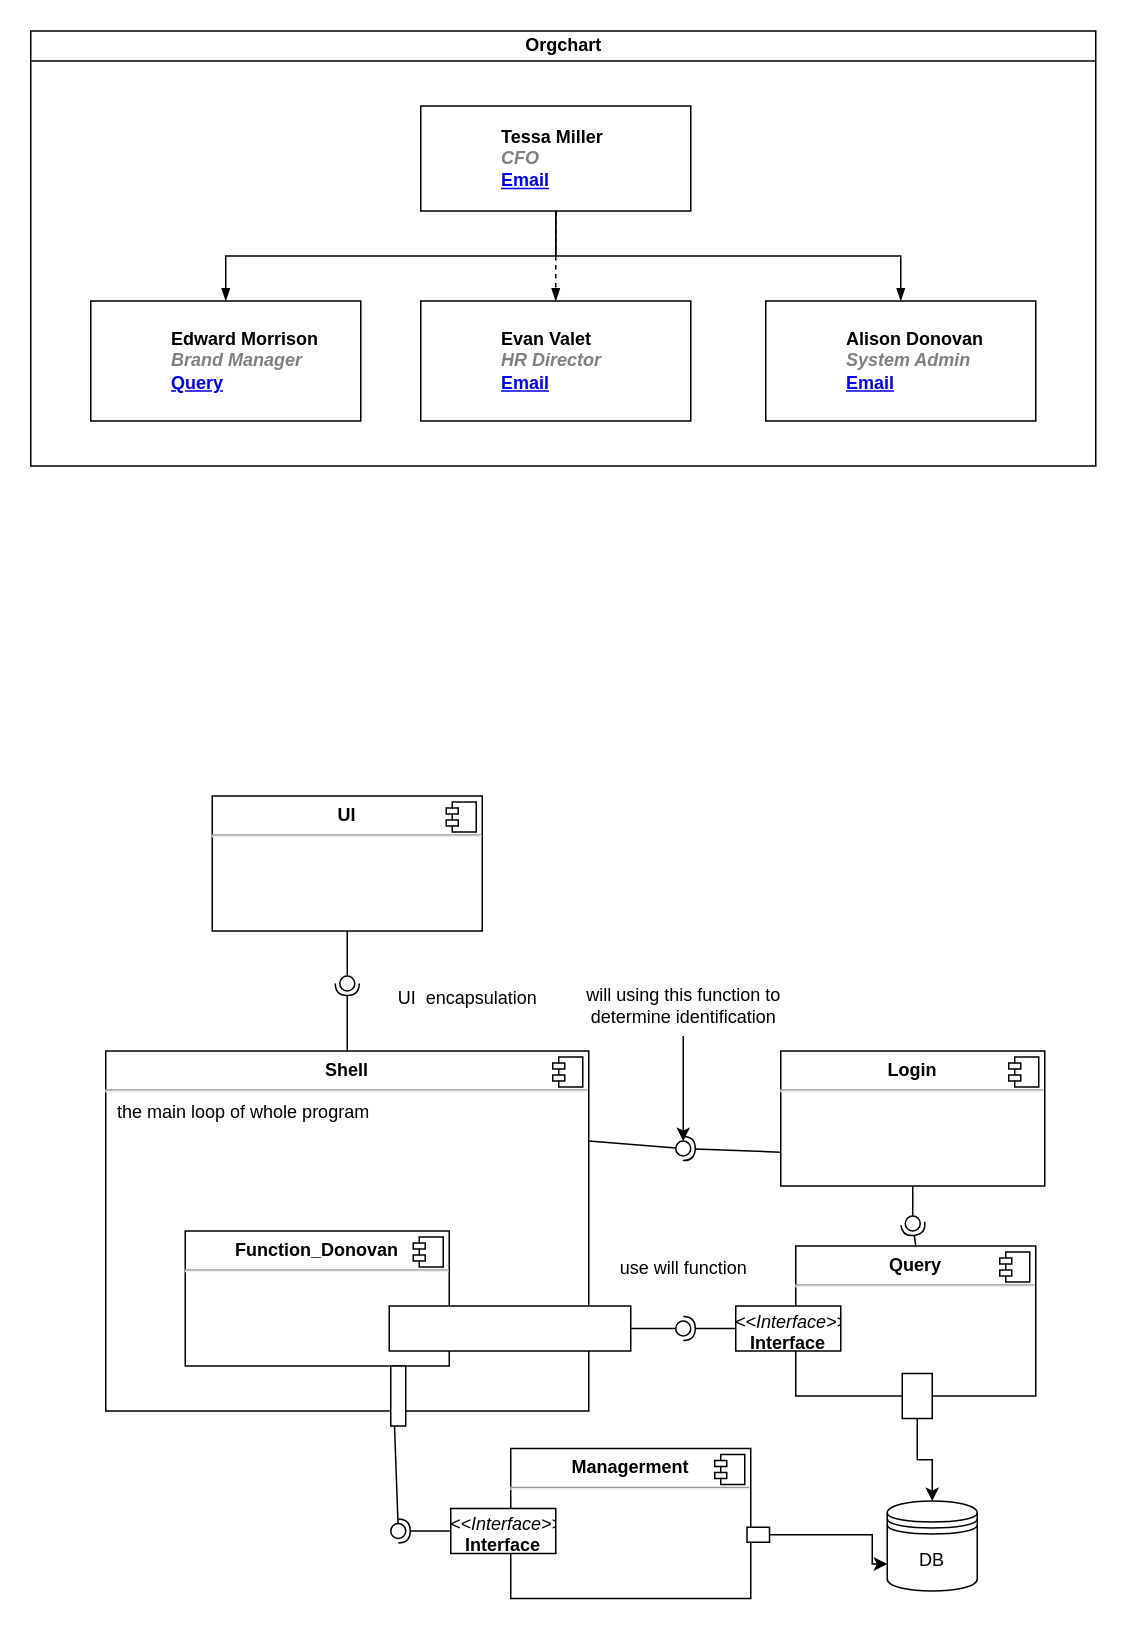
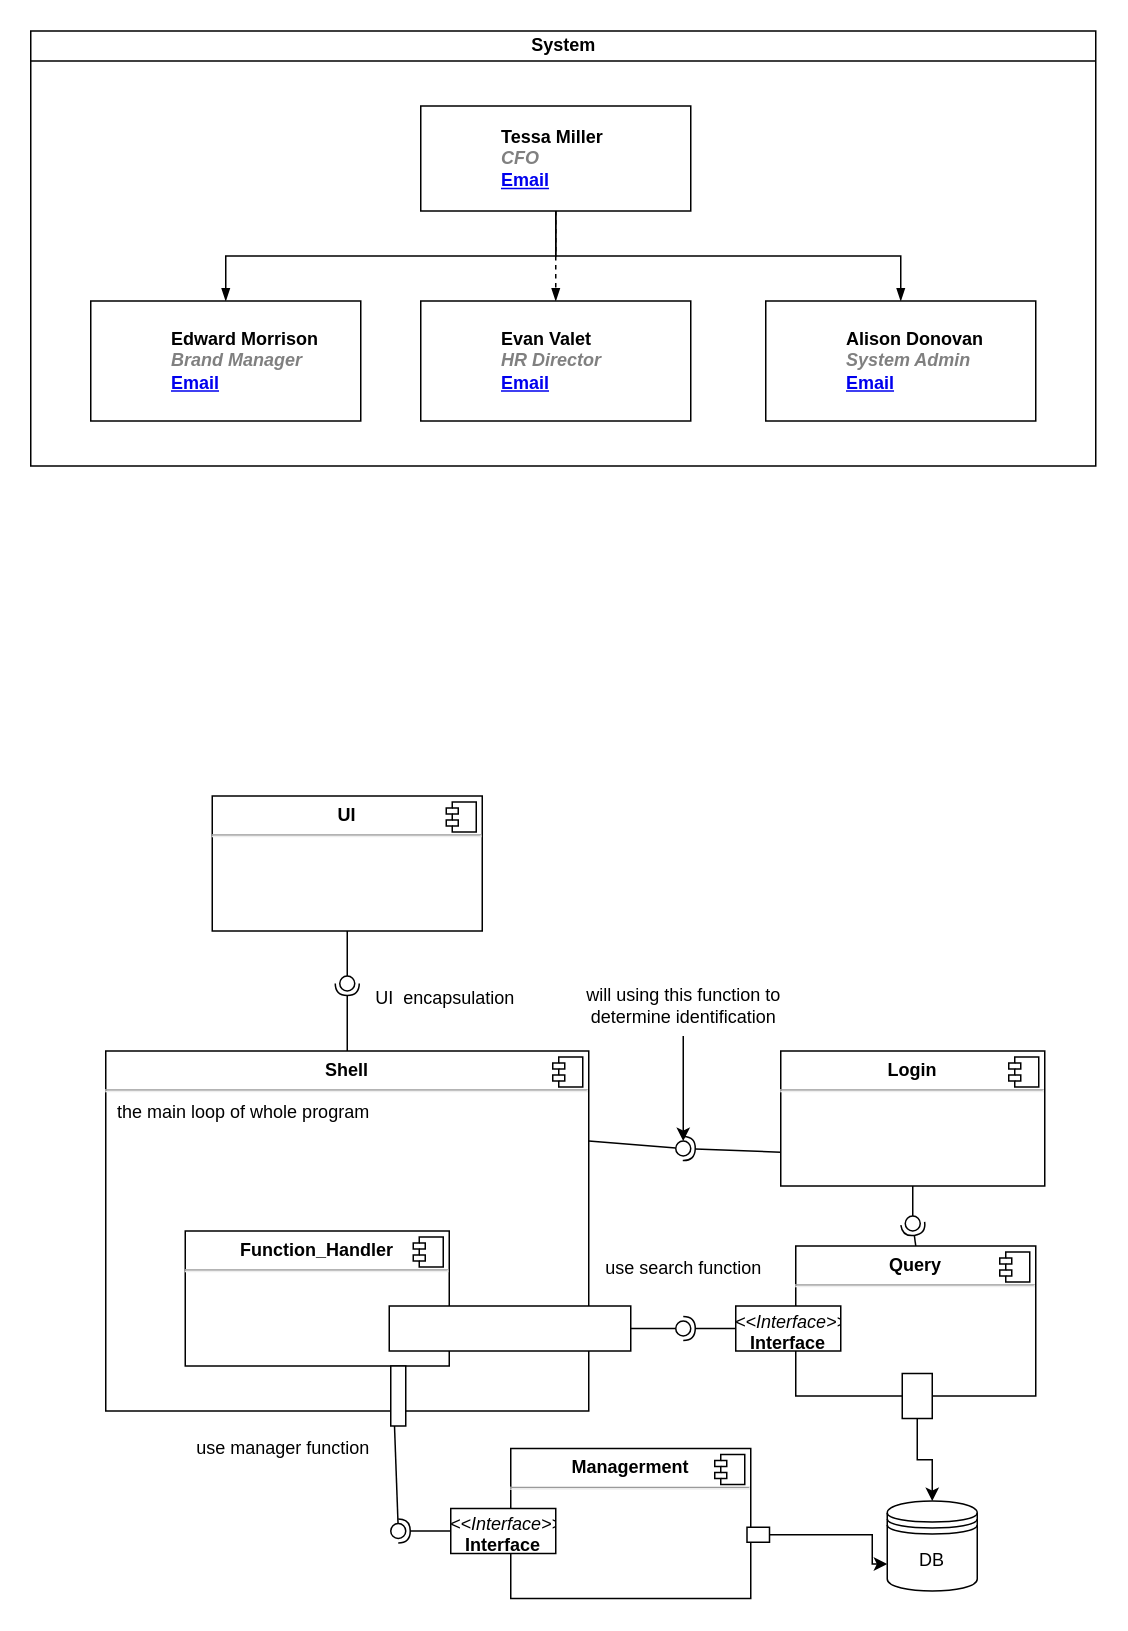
(564, 46) -> (564, 46)
(243, 361) -> (243, 361)
(467, 998) -> (445, 998)
(264, 1231) -> (261, 1231)
(684, 1268) -> (684, 1268)
none -> (283, 1448)
